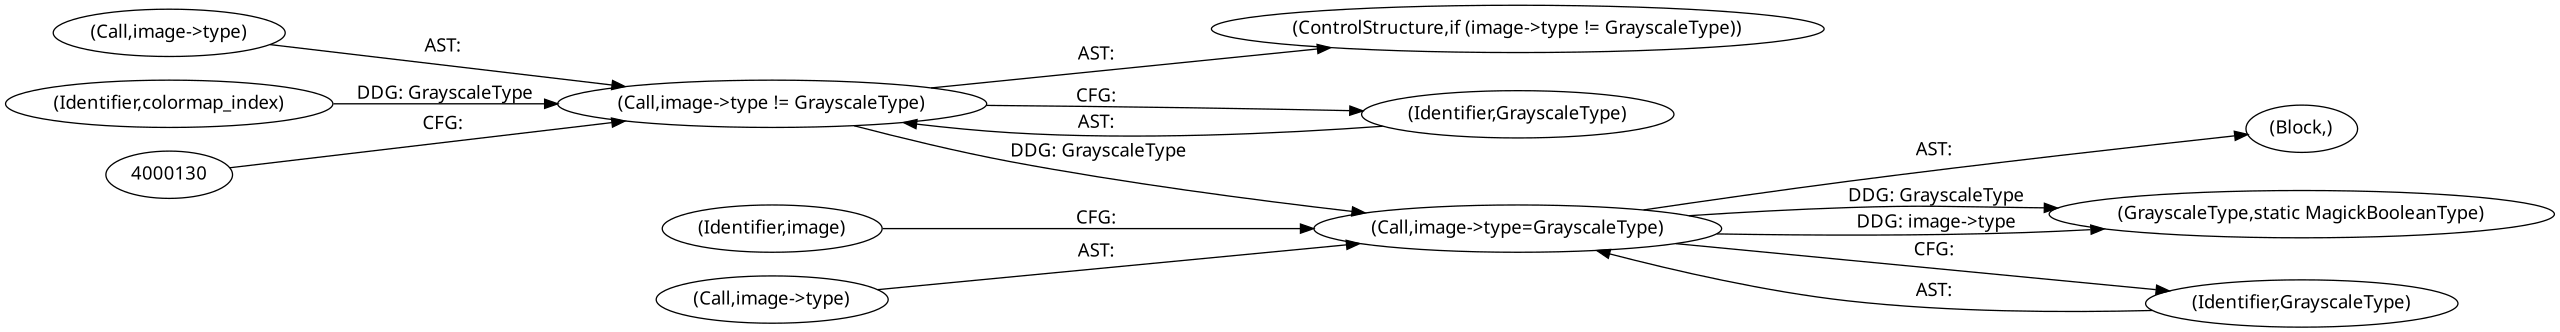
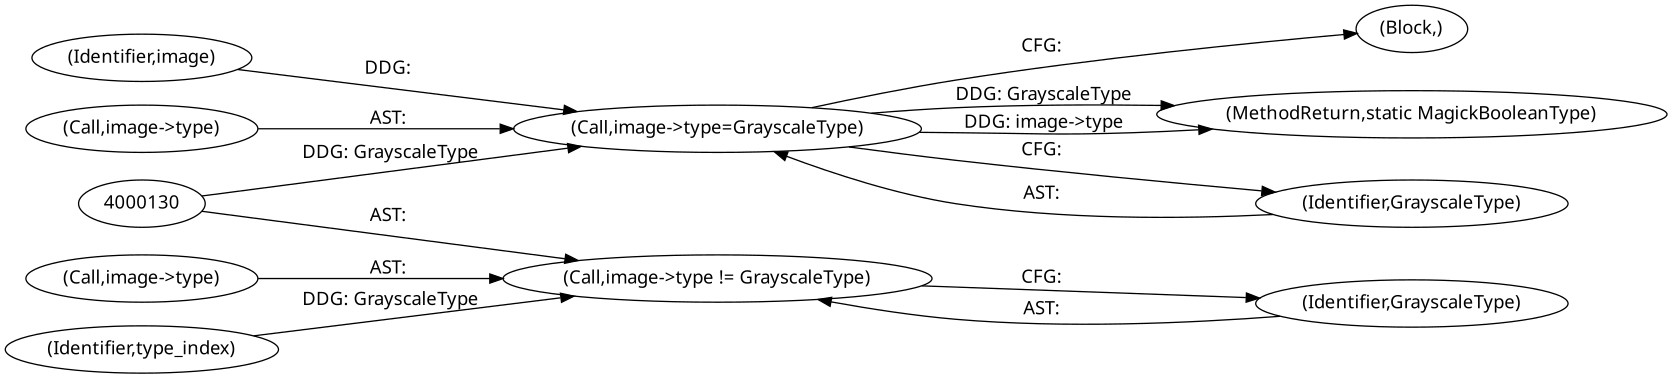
(1518, 29) -> none
(169, 104) -> (142, 349)
(446, 124) -> (391, 216)
(1937, 150) -> (1044, 47)
(1101, 177) -> (385, 172)
(2302, 214) -> (1412, 114)
(1099, 219) -> (391, 69)
